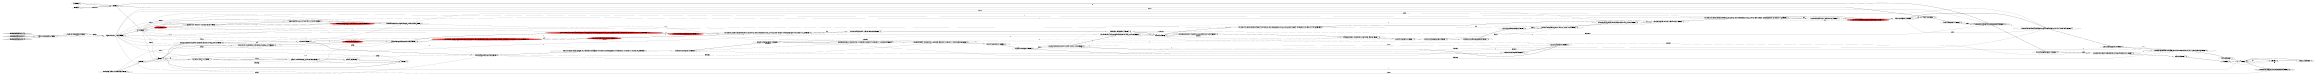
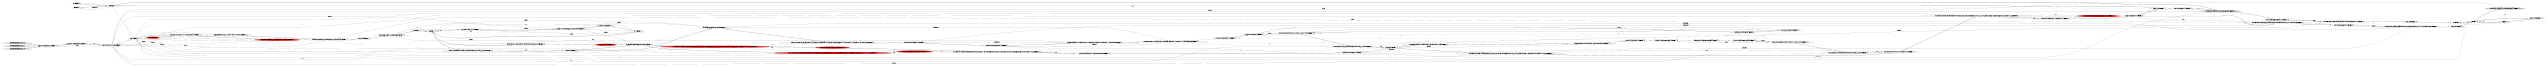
none -> (364, 39)
(257, 63) -> (526, 25)
